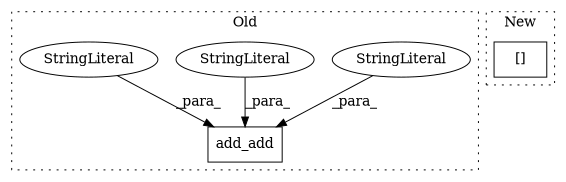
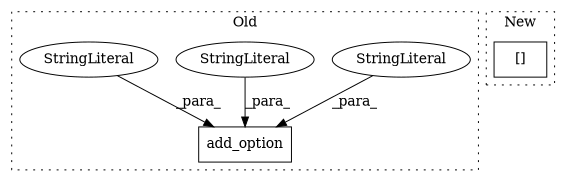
(245, 145) -> (245, 145)
